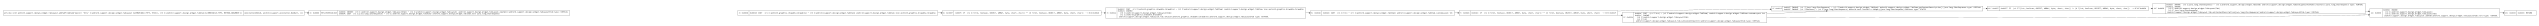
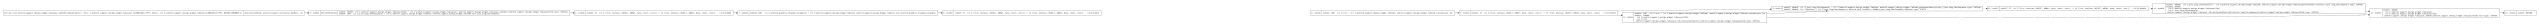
none -> (654, 13)
(1206, 13) -> none
